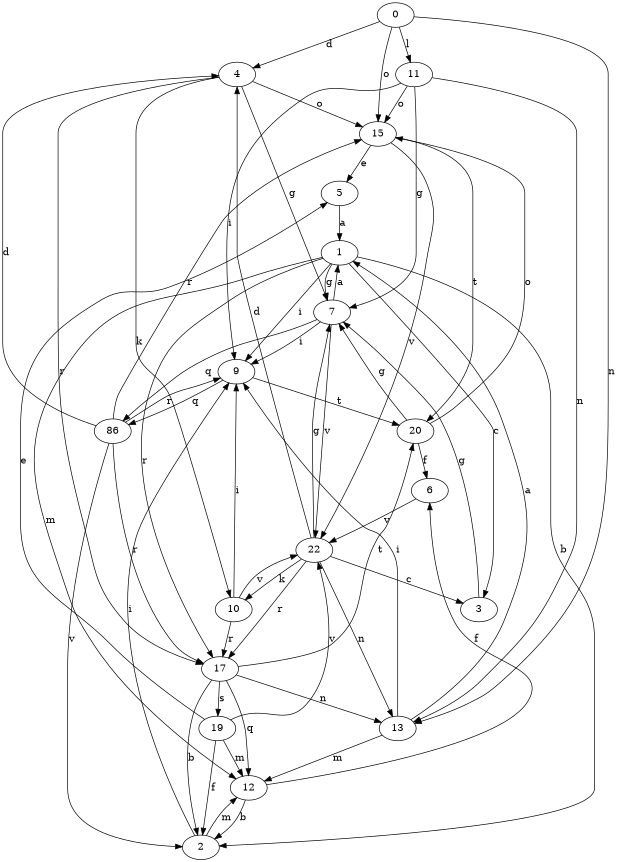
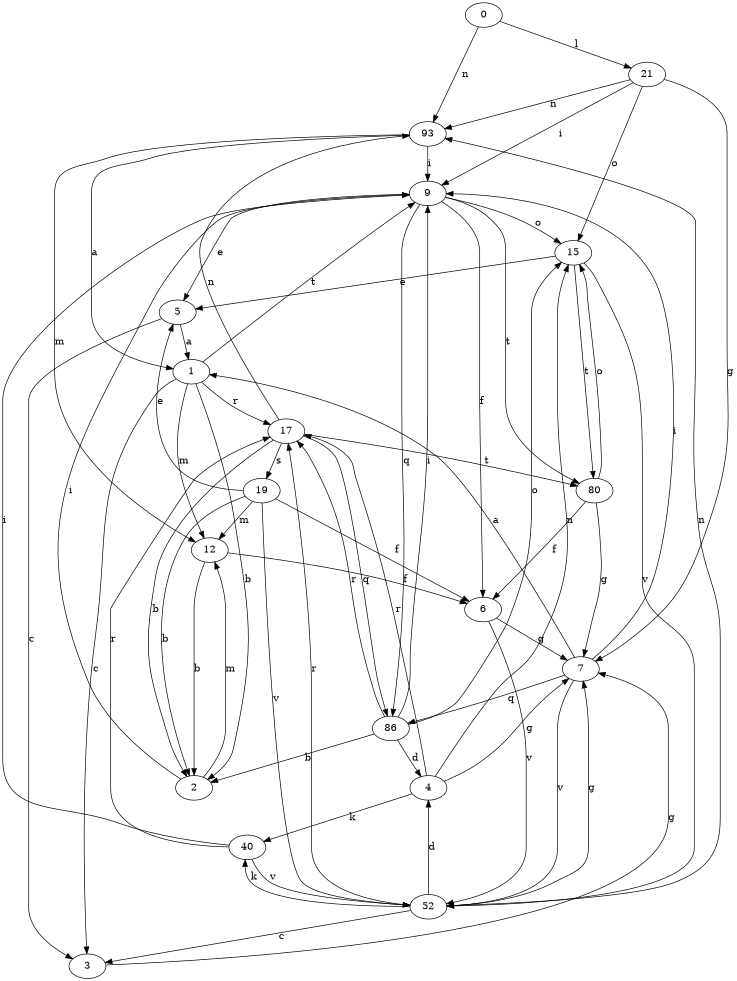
(320, 44) -> none
(382, 70) -> (502, 213)
(414, 74) -> (647, 74)
(319, 104) -> (570, 520)
none -> (227, 224)
(326, 278) -> (529, 637)
(190, 283) -> (535, 491)
(300, 312) -> (313, 283)
none -> (480, 388)
(169, 401) -> (429, 461)
(415, 431) -> (594, 491)
none -> (369, 549)
(314, 550) -> (428, 907)
none -> (29, 606)
(234, 610) -> (247, 847)
(72, 639) -> (308, 758)
(244, 723) -> (359, 564)
(398, 728) -> (428, 134)
(213, 788) -> (165, 639)
